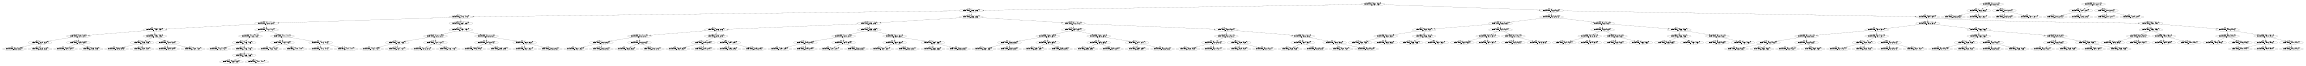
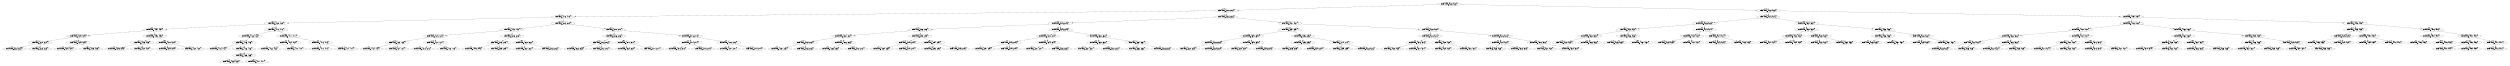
none -> (614, 30)
